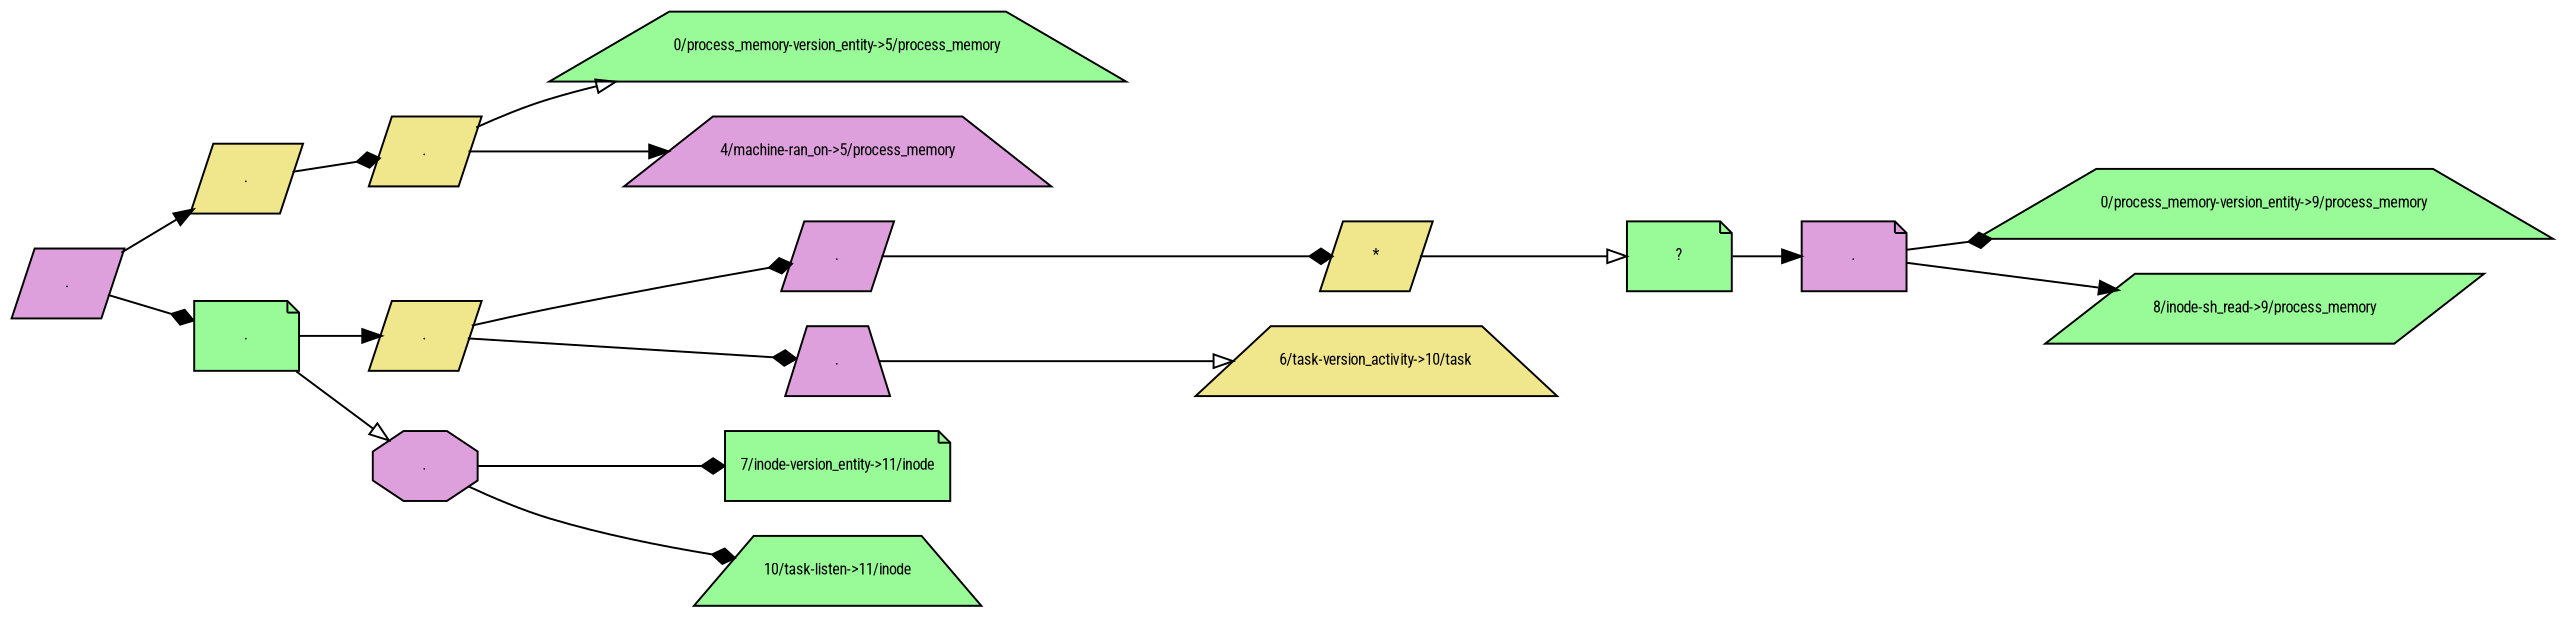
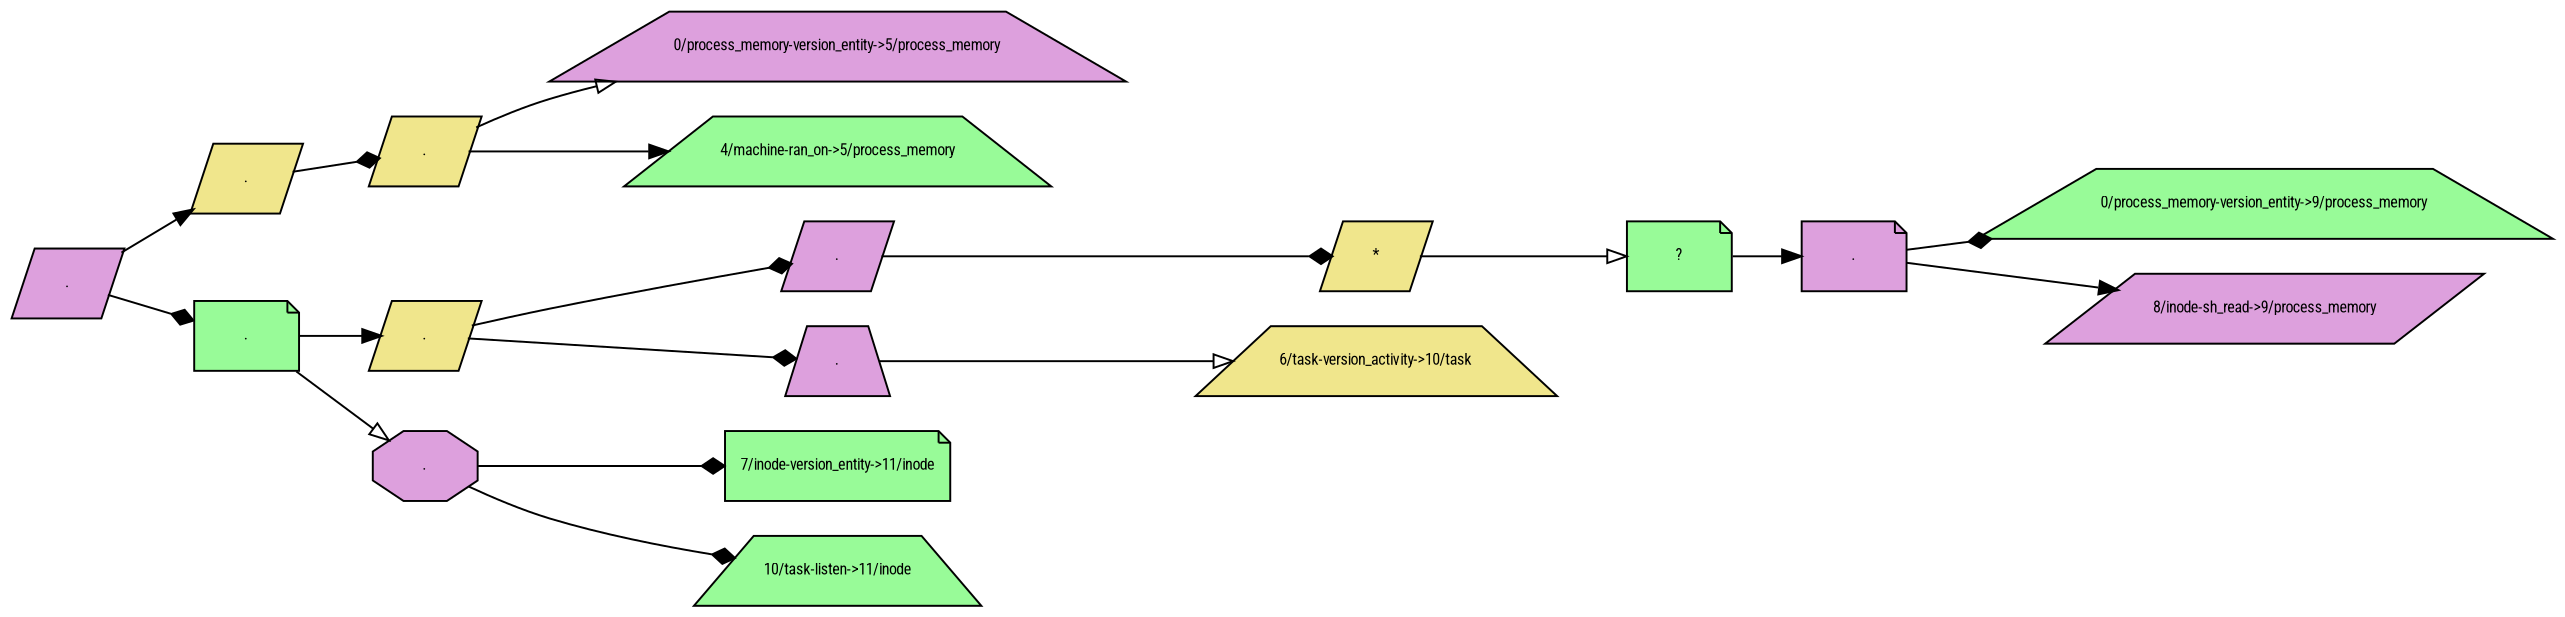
(838, 47) -> (838, 47)
(838, 151) -> (838, 151)
(2265, 309) -> (2265, 309)
